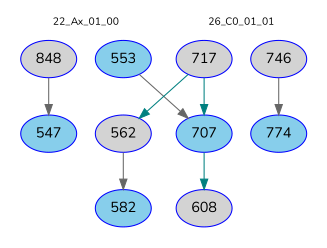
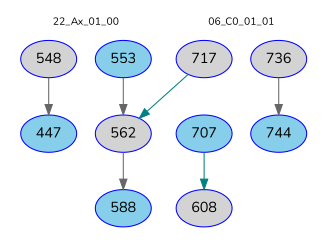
(241, 22) -> (241, 22)
(49, 59) -> (49, 59)
(279, 59) -> (279, 59)
(153, 86) -> (123, 91)
(204, 91) -> none
(49, 134) -> (49, 134)
(279, 134) -> (279, 134)
(123, 208) -> (123, 208)
